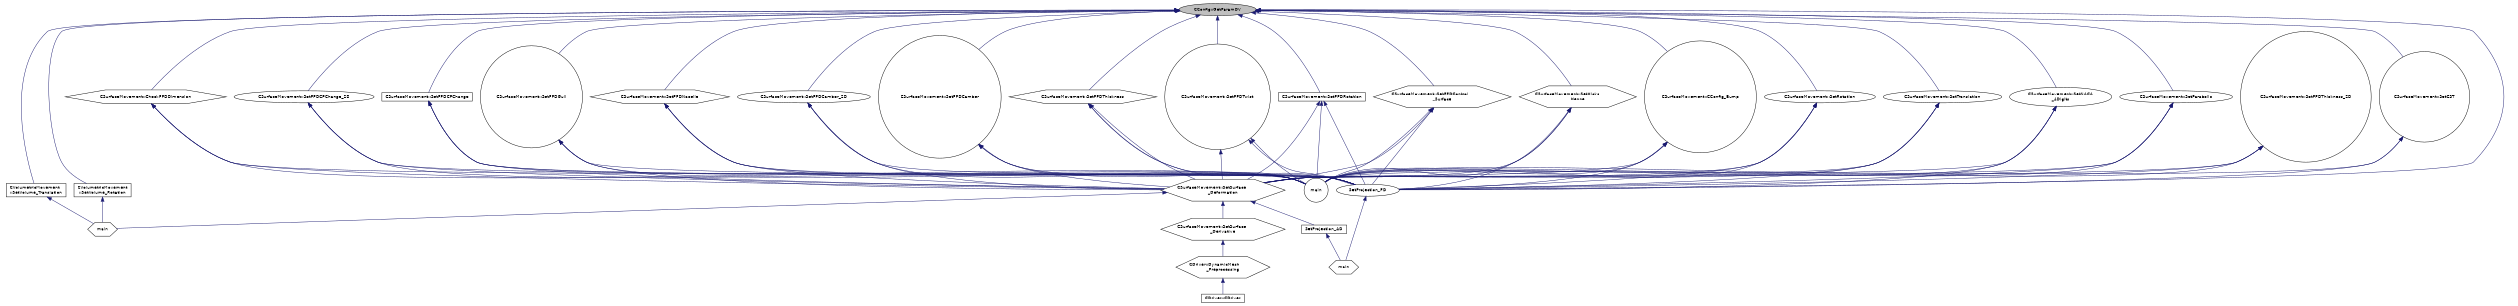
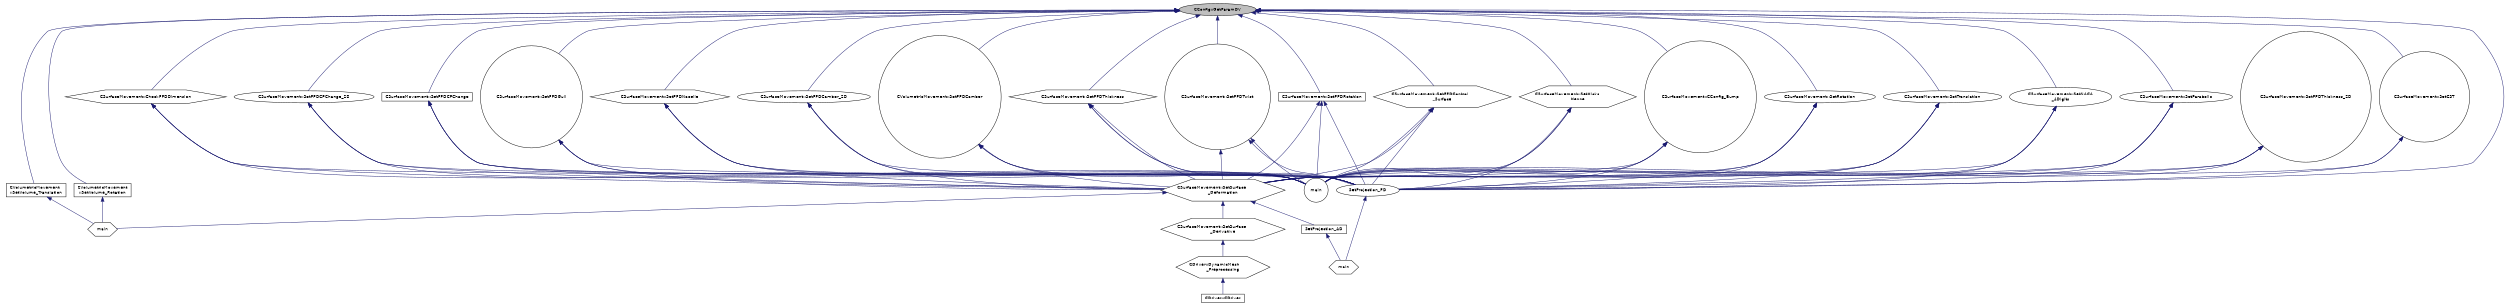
(940, 97) -> (940, 97)
